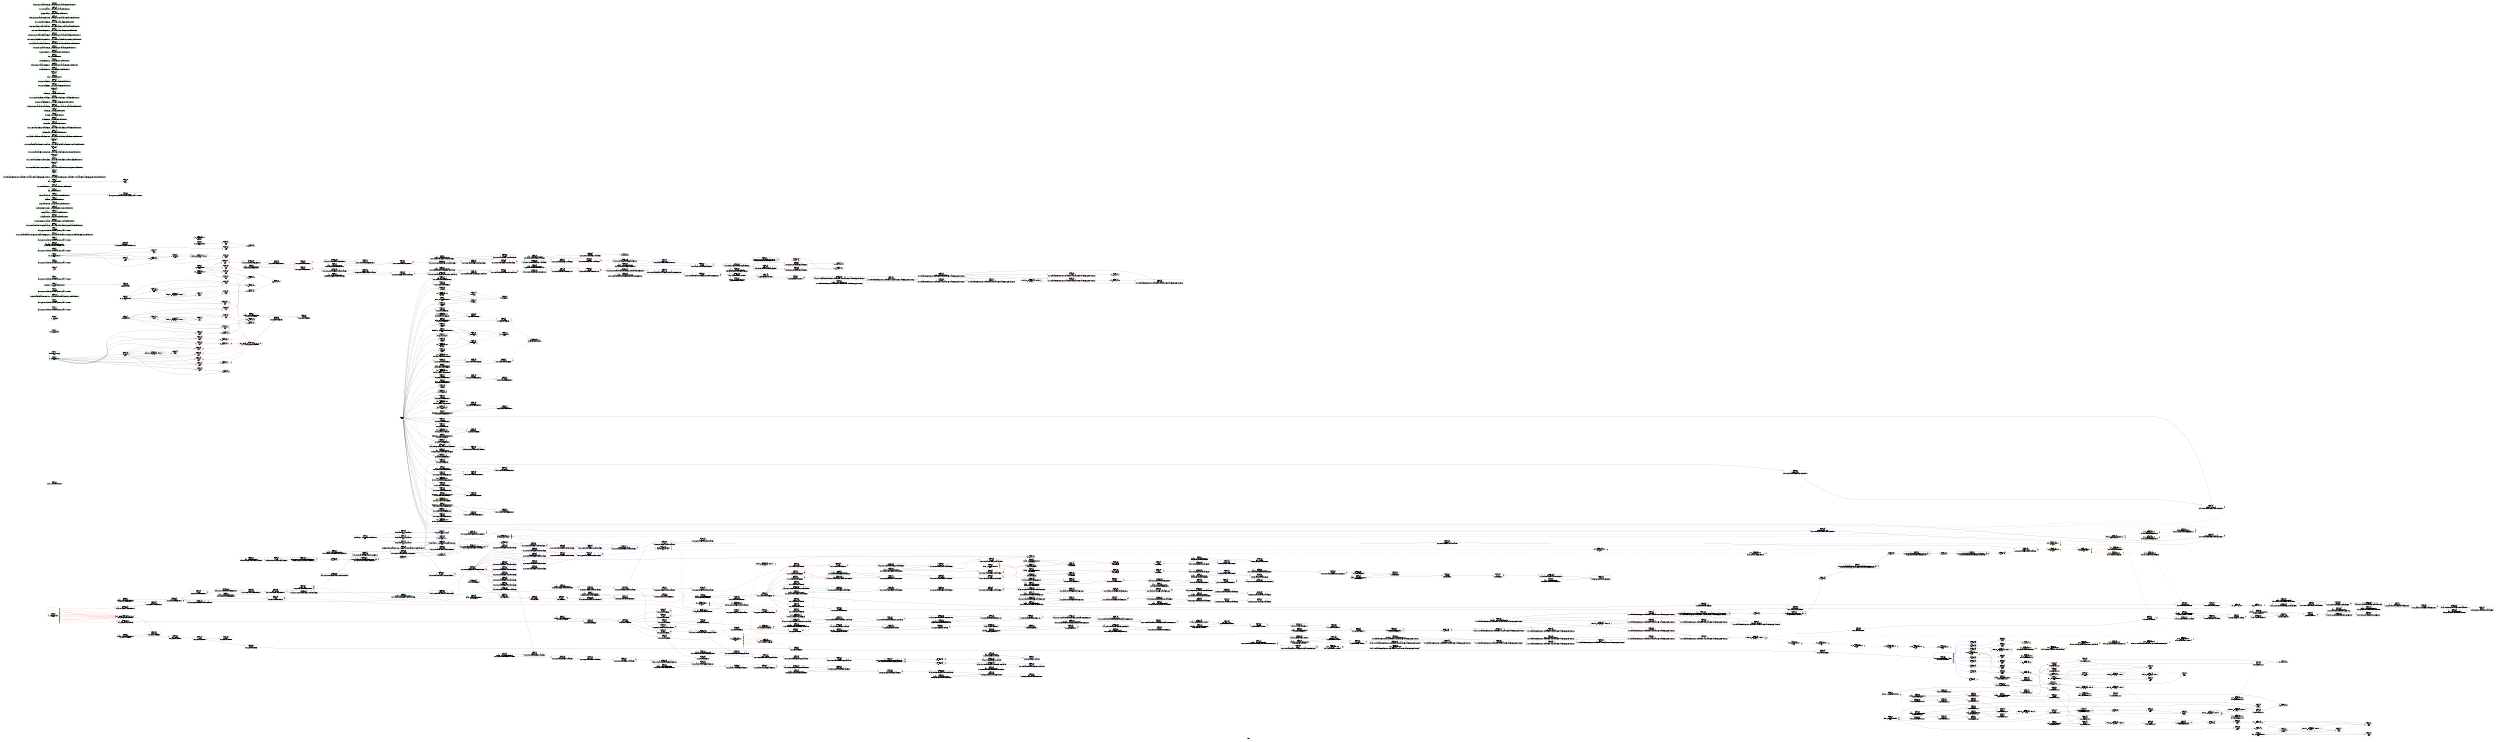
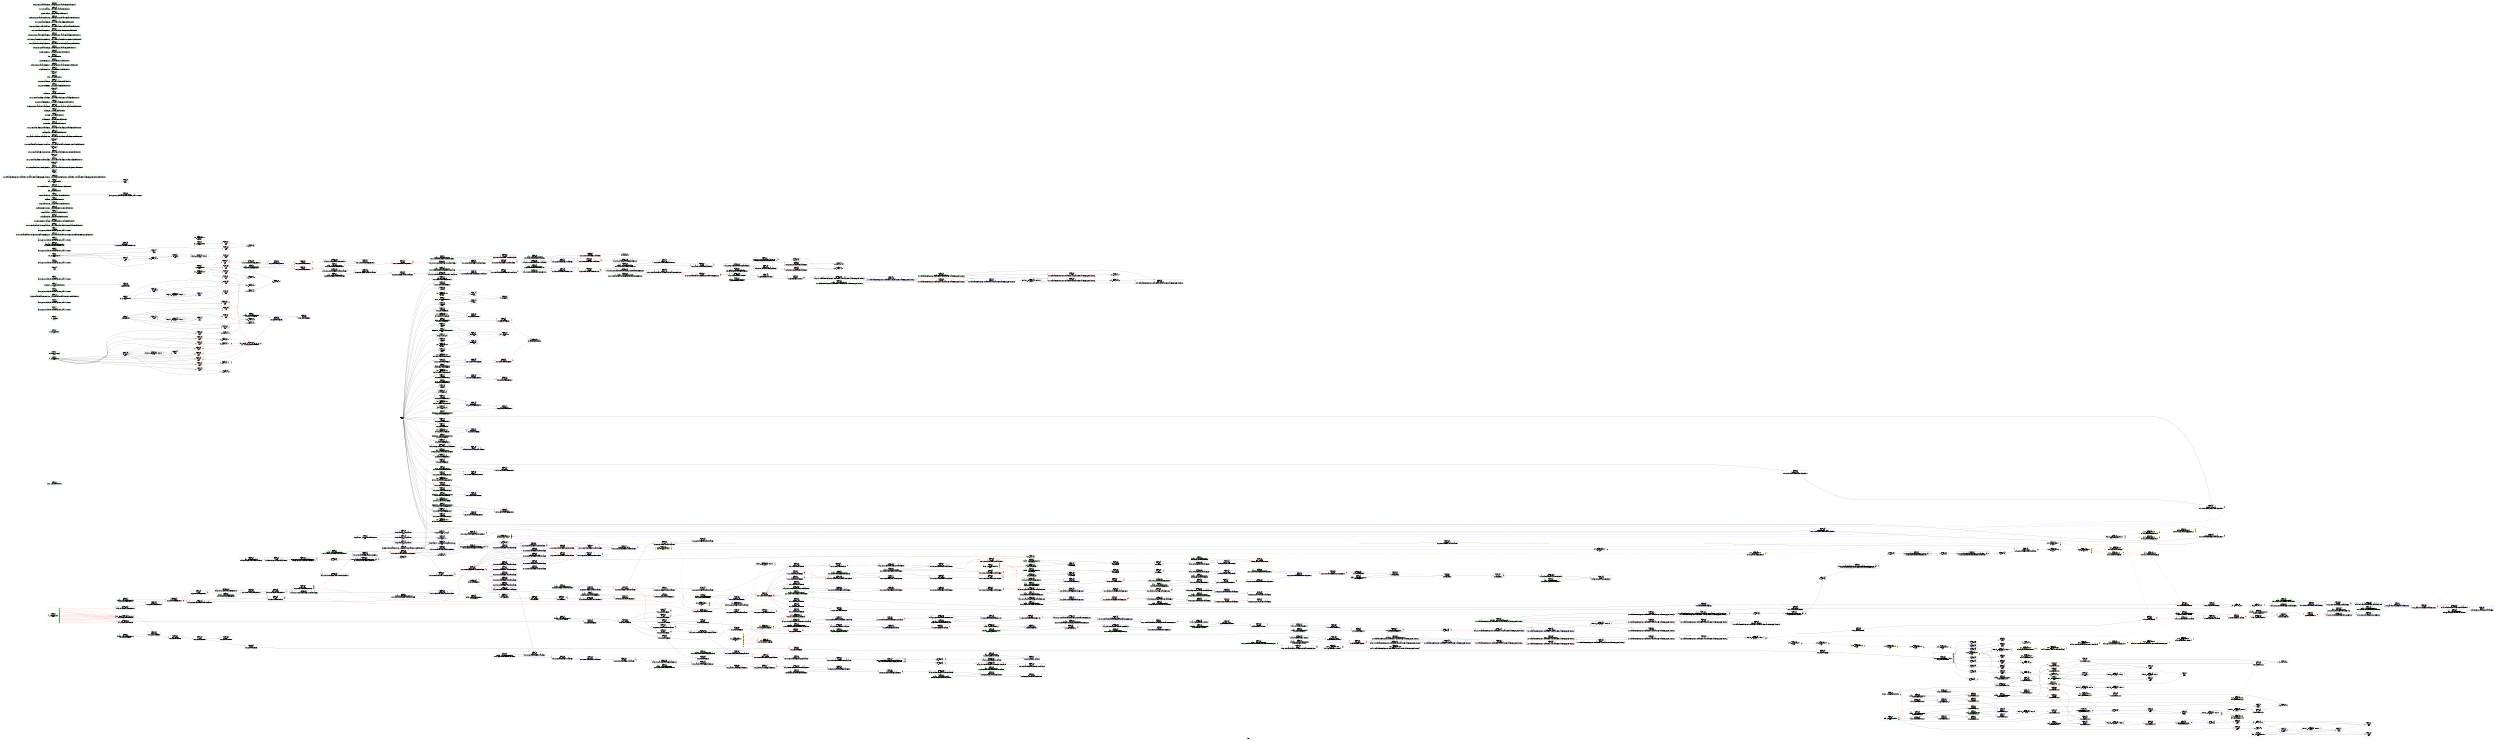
none -> (1299, 575)
(1260, 576) -> none
